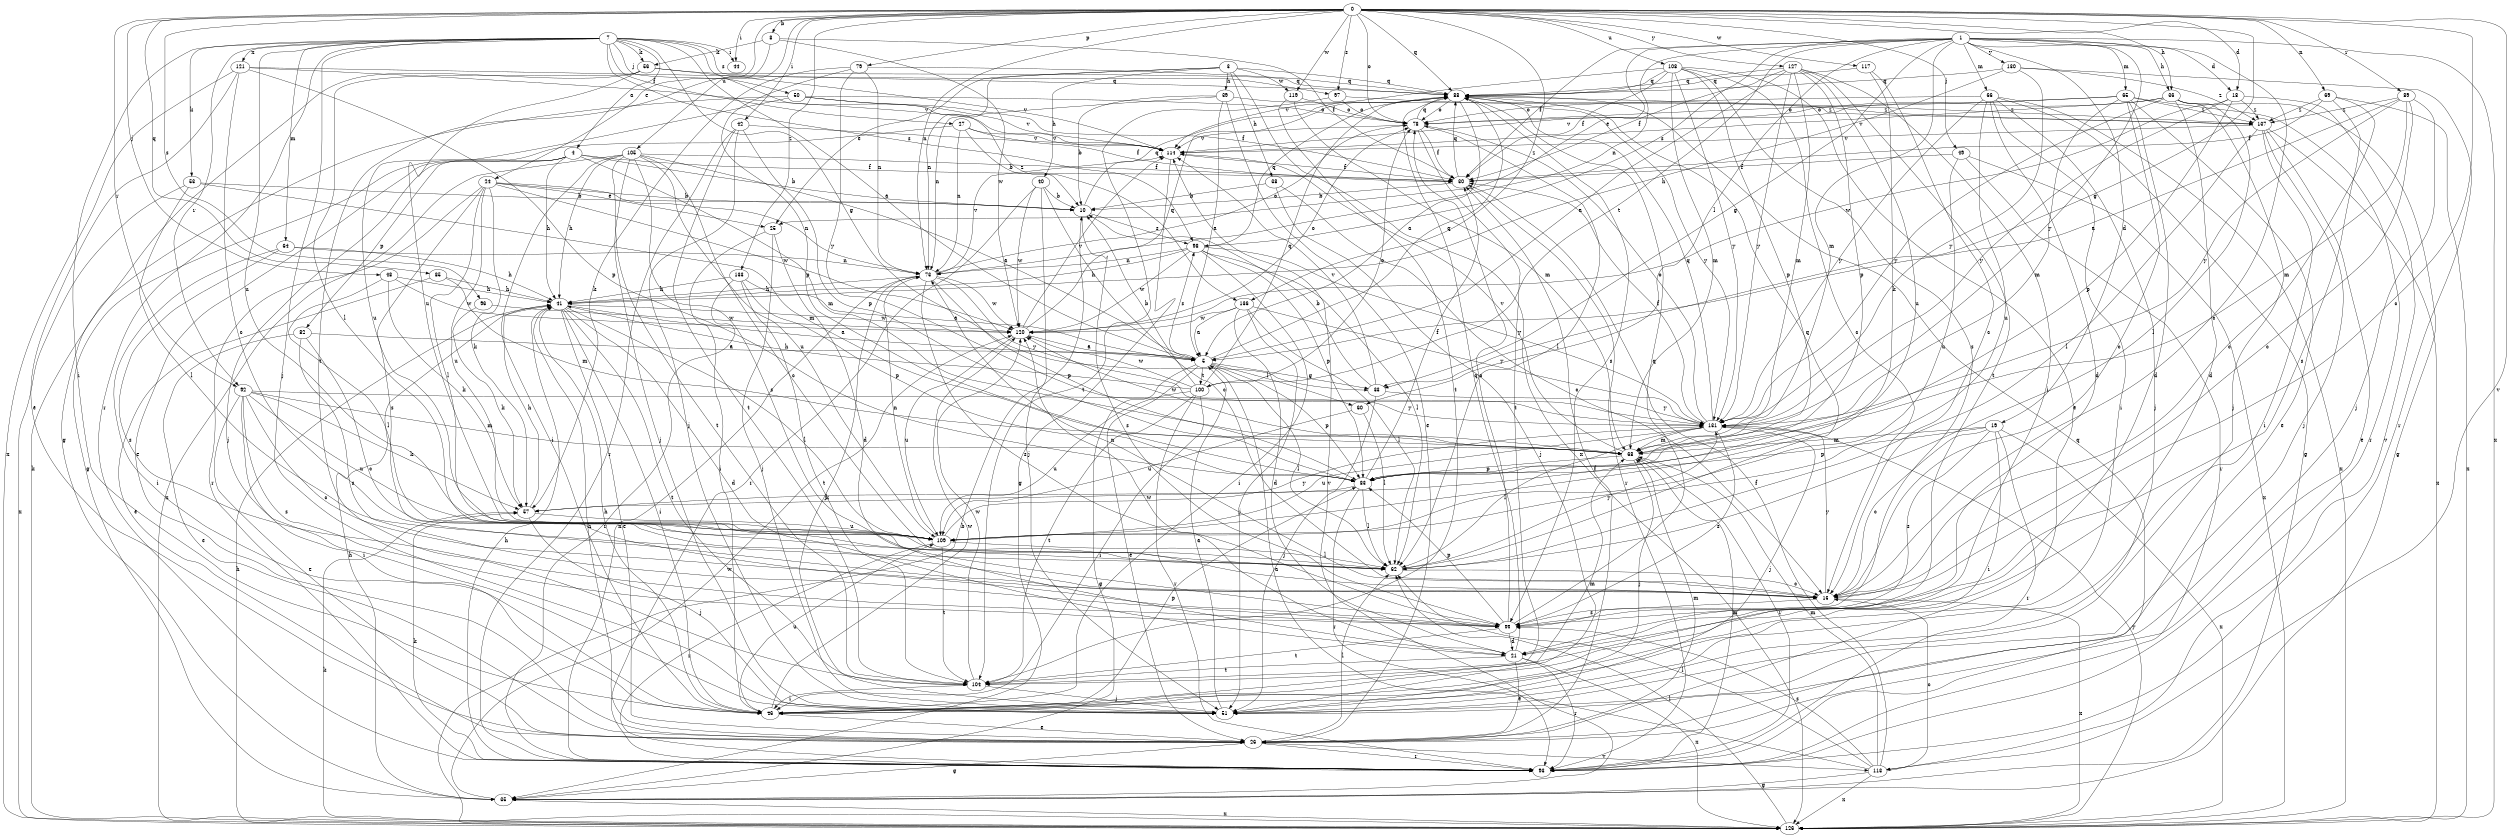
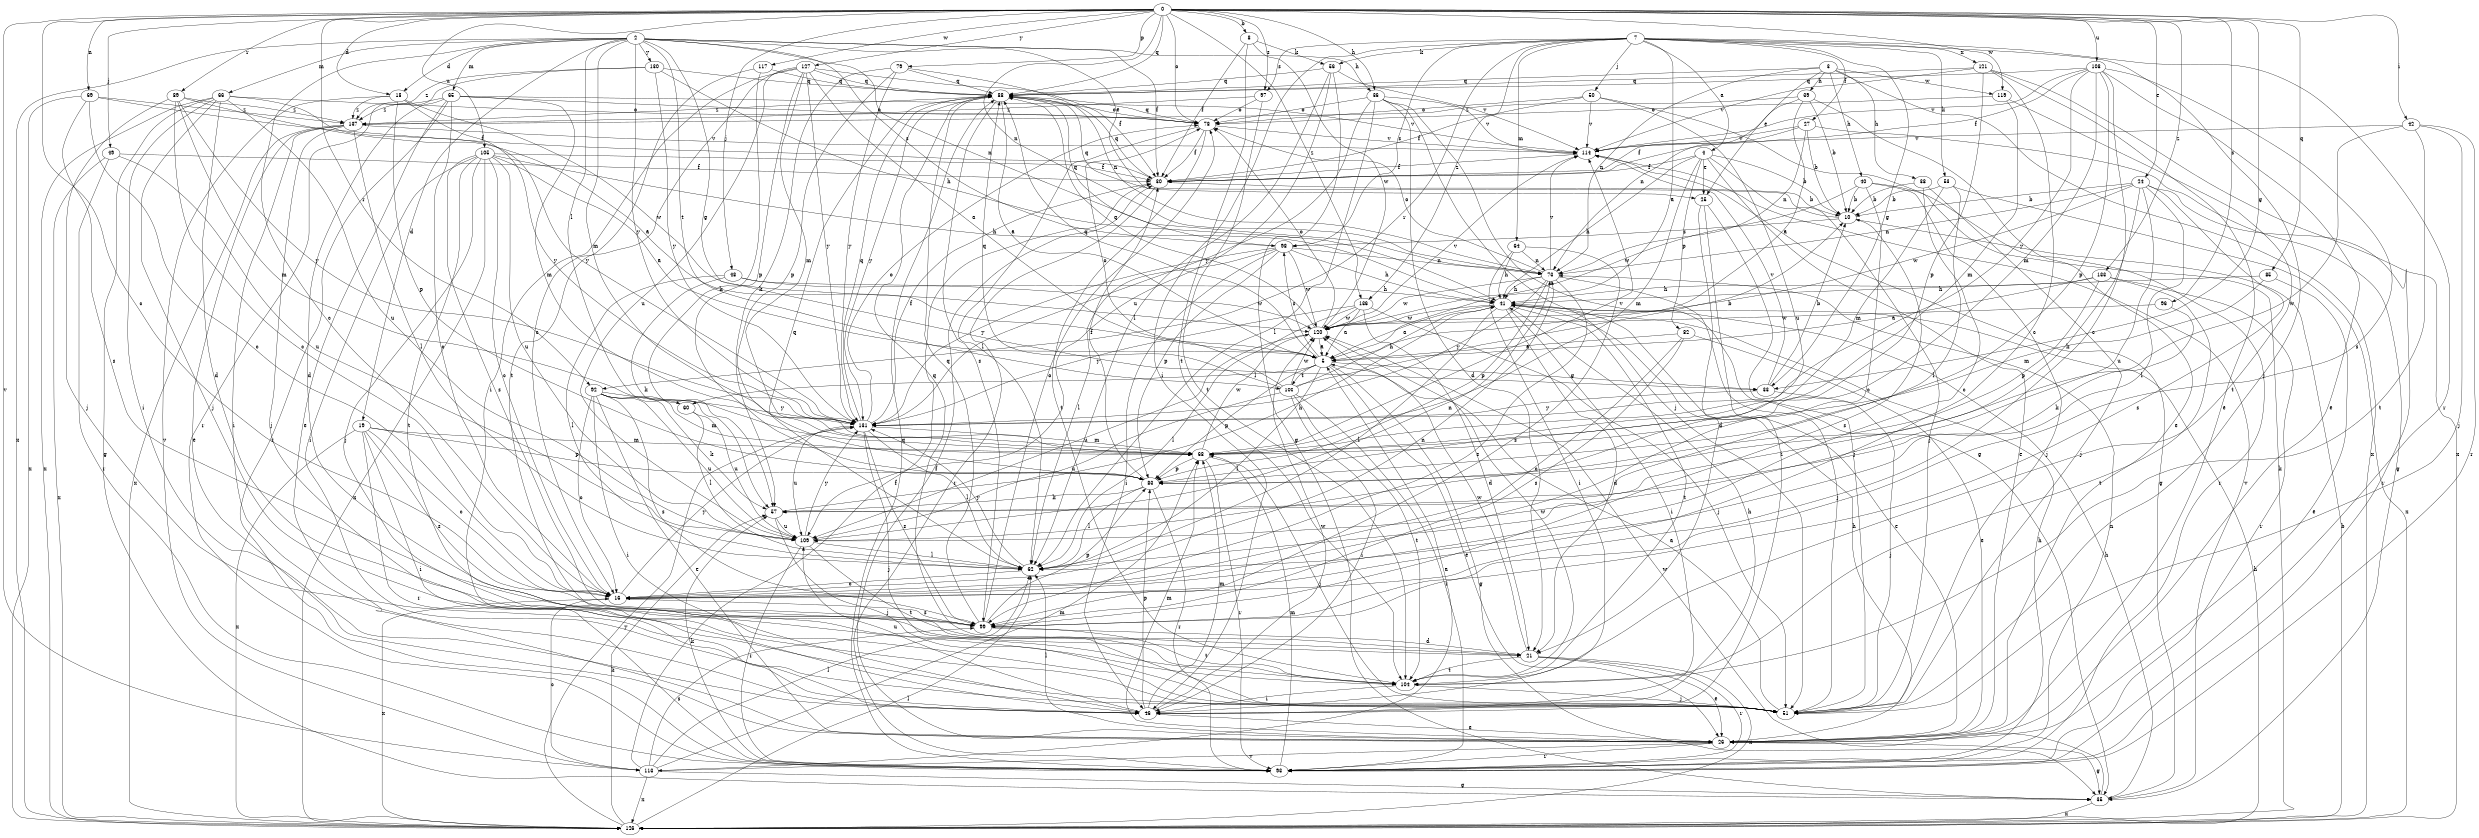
(1961, 38) -> (636, 38)
(736, 67) -> none
(655, 207) -> (1704, 175)
(870, 304) -> (2292, 304)
(307, 373) -> none
